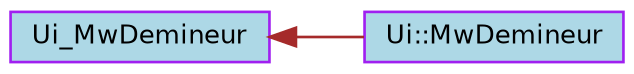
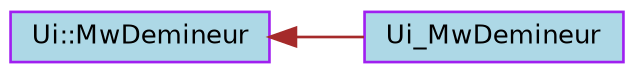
(330, 37) -> (330, 37)
